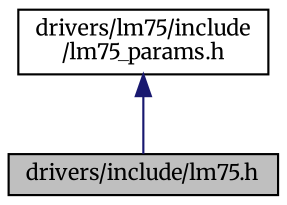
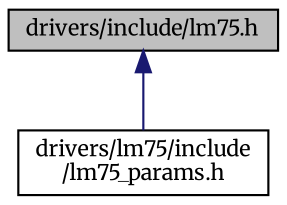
(143, 125) -> (143, 102)
